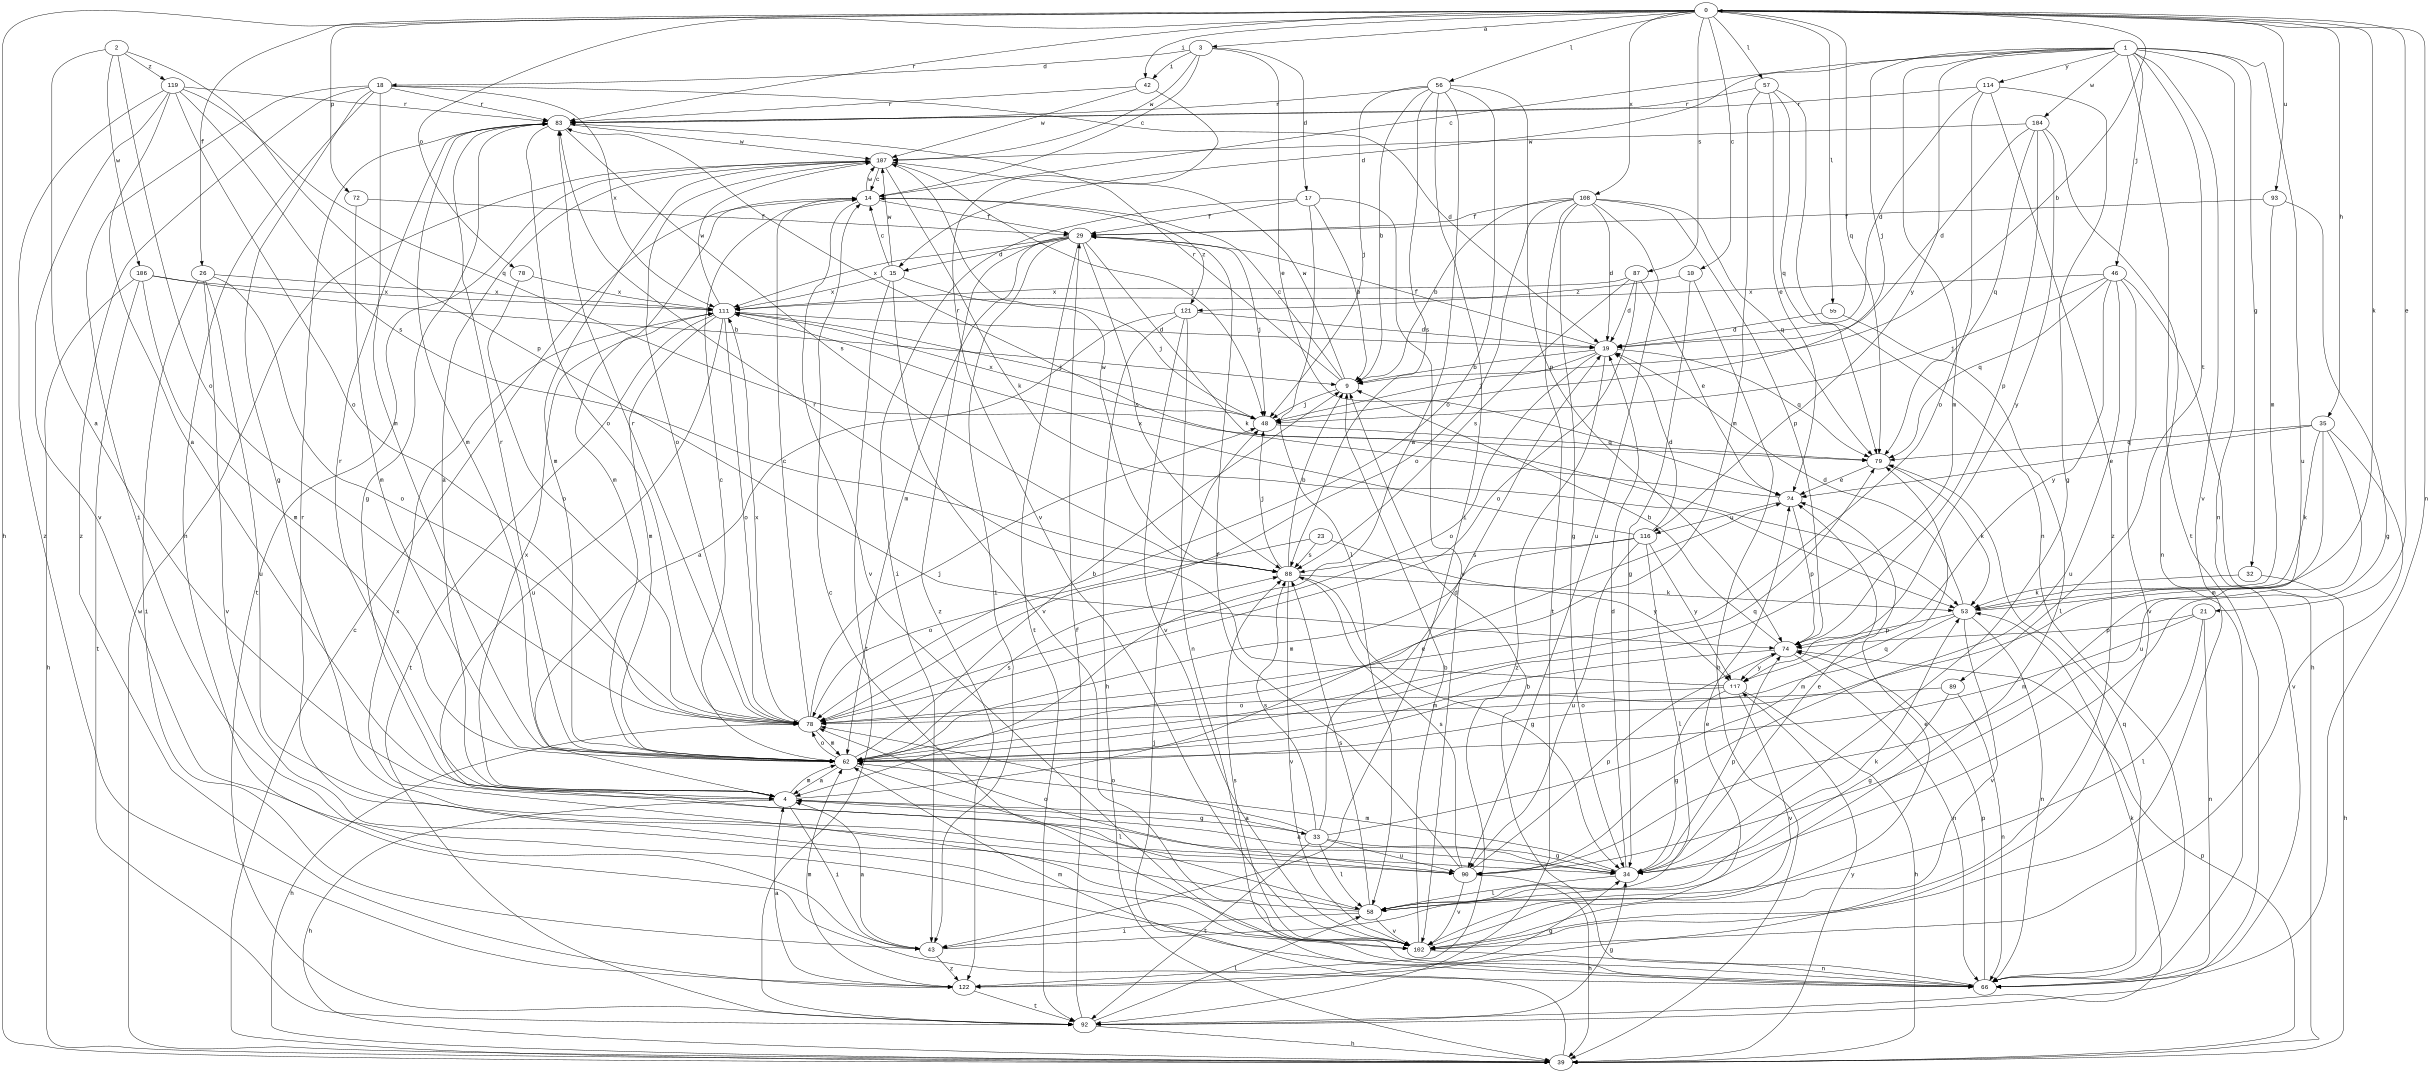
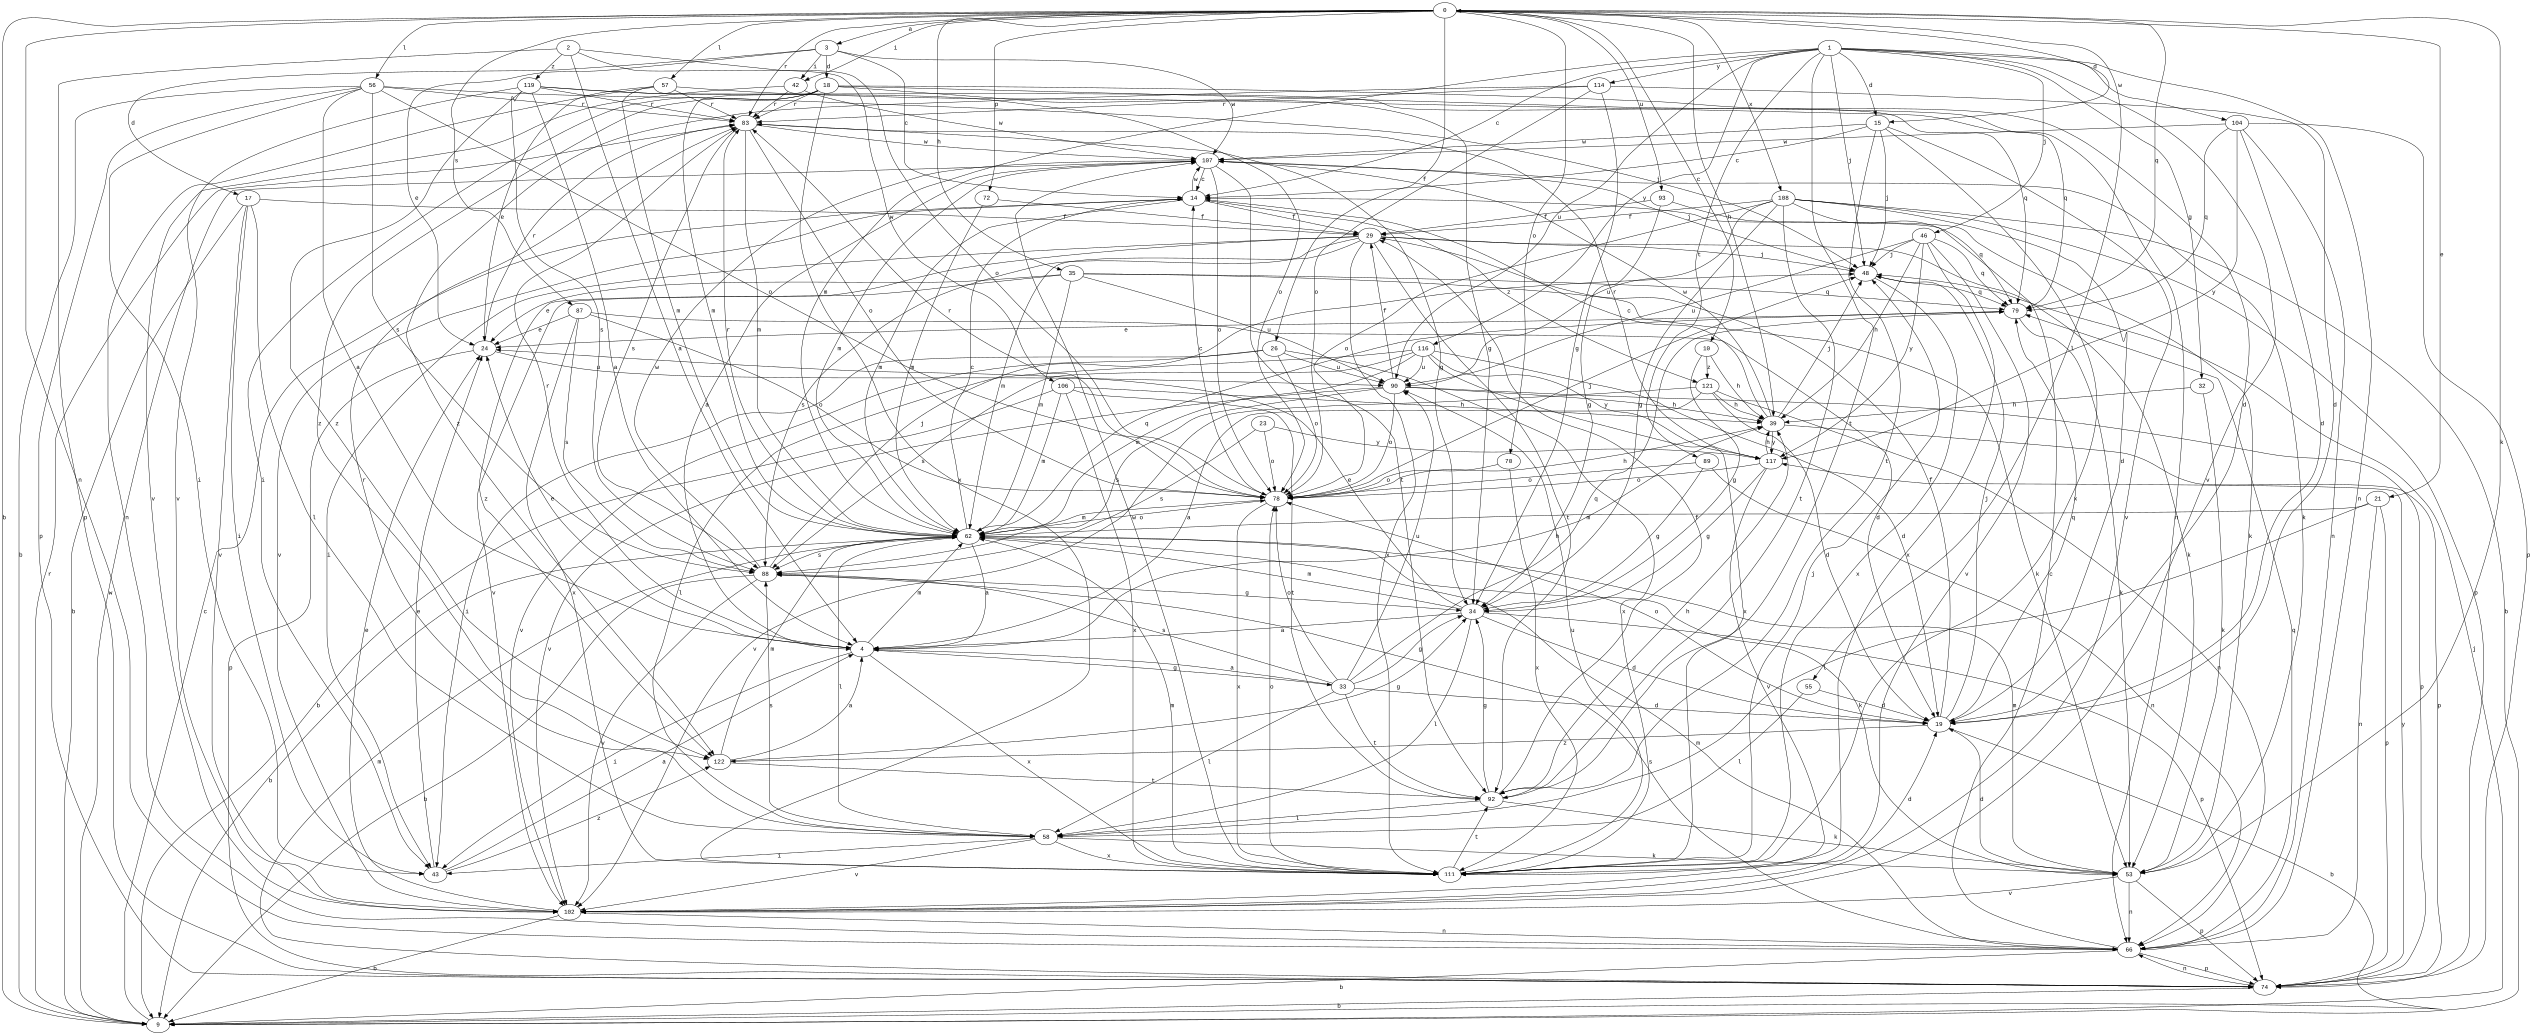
(988, 254) -> (1900, 33)
(2273, 405) -> (2251, 536)
(1720, 517) -> (958, 378)
(1624, 593) -> (1539, 594)
